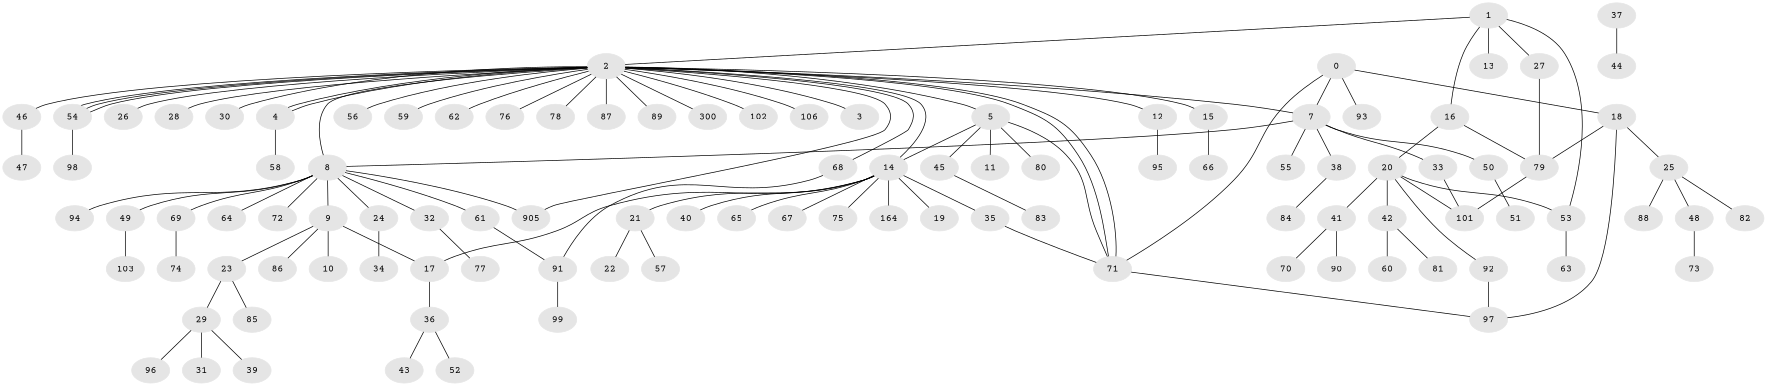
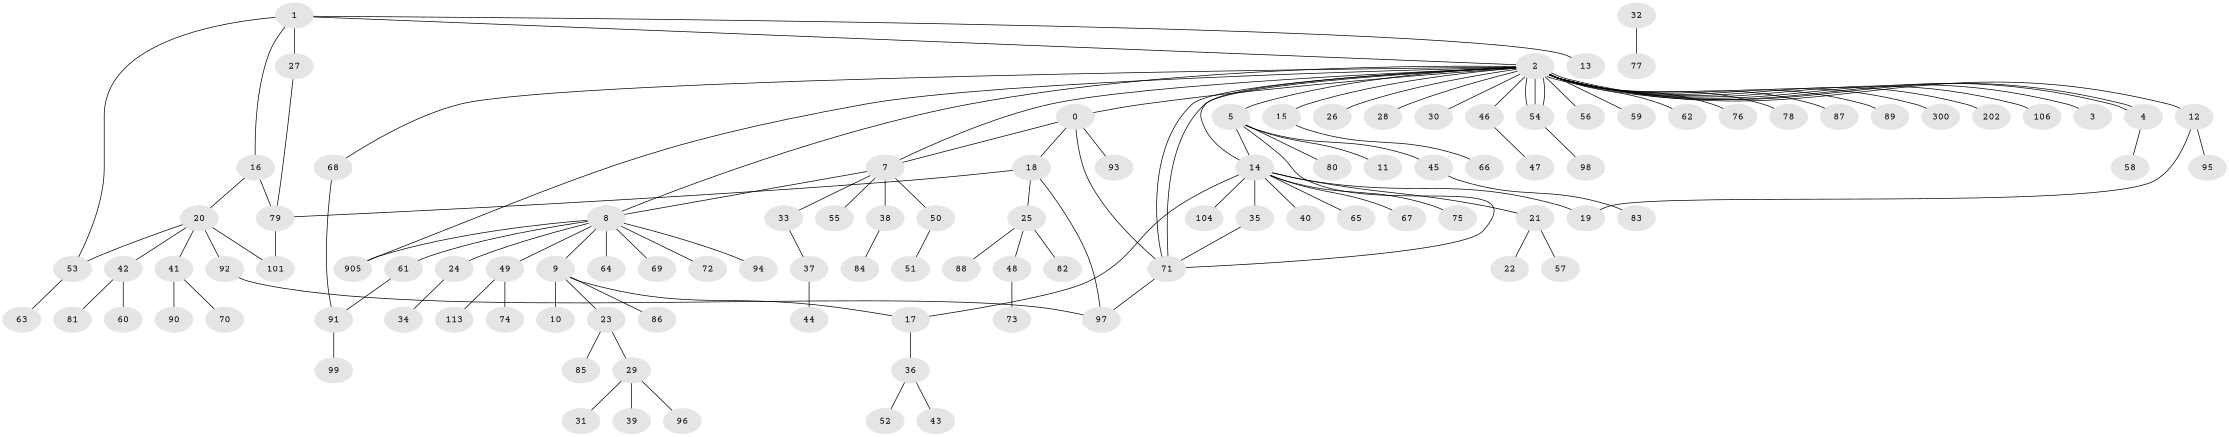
none -> (1304, 86)
(758, 117) -> (1991, 117)
(378, 193) -> none
(1452, 194) -> (796, 244)
none -> (1909, 199)
(889, 218) -> (1204, 218)
(176, 244) -> (505, 294)
(125, 269) -> (454, 320)
